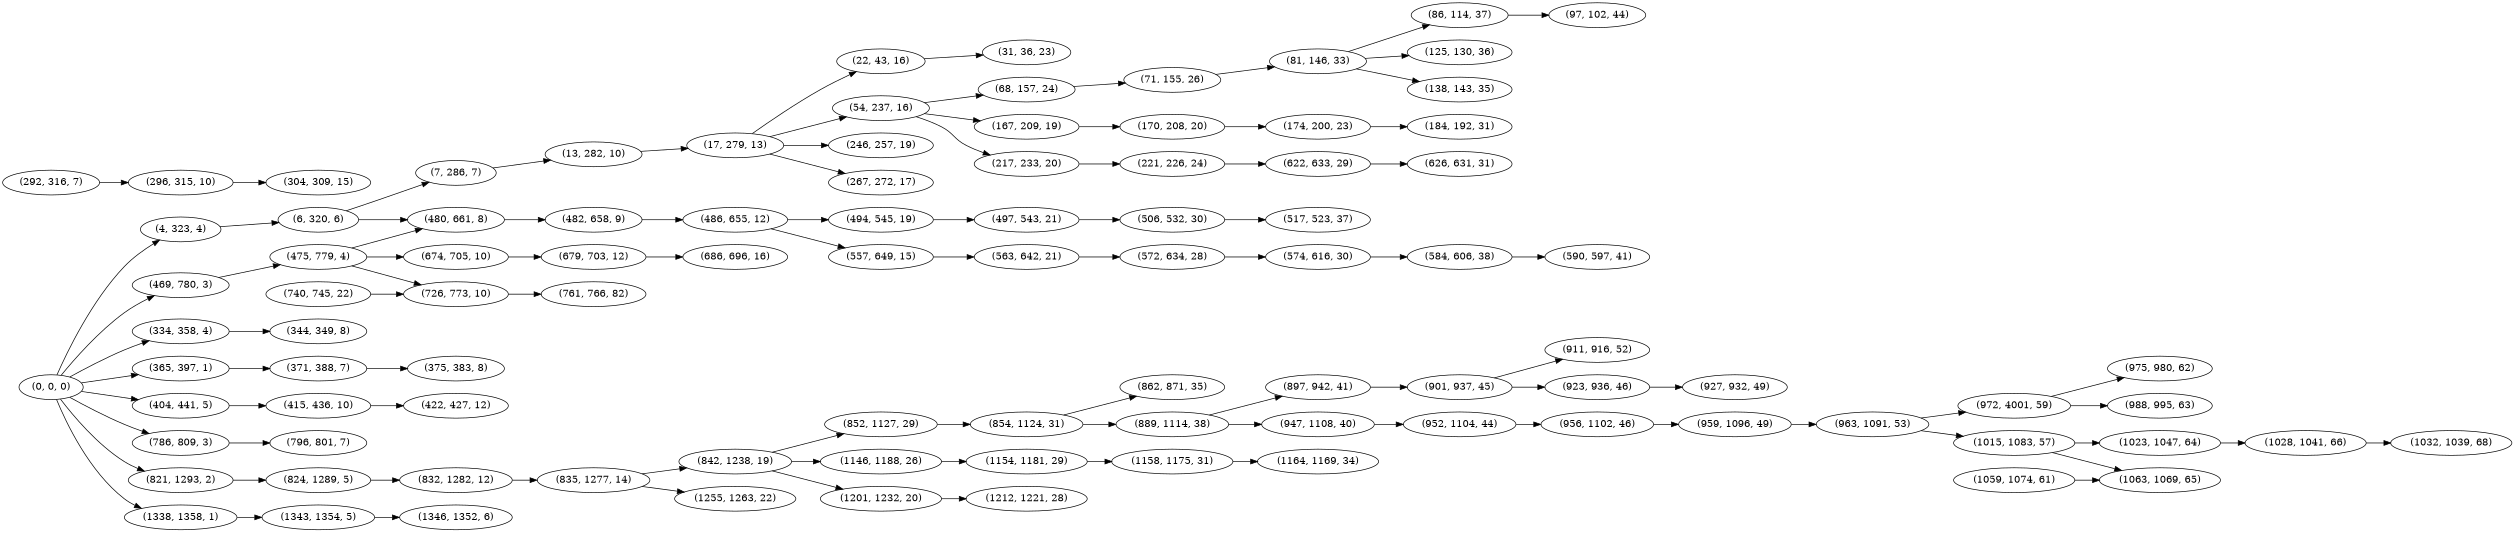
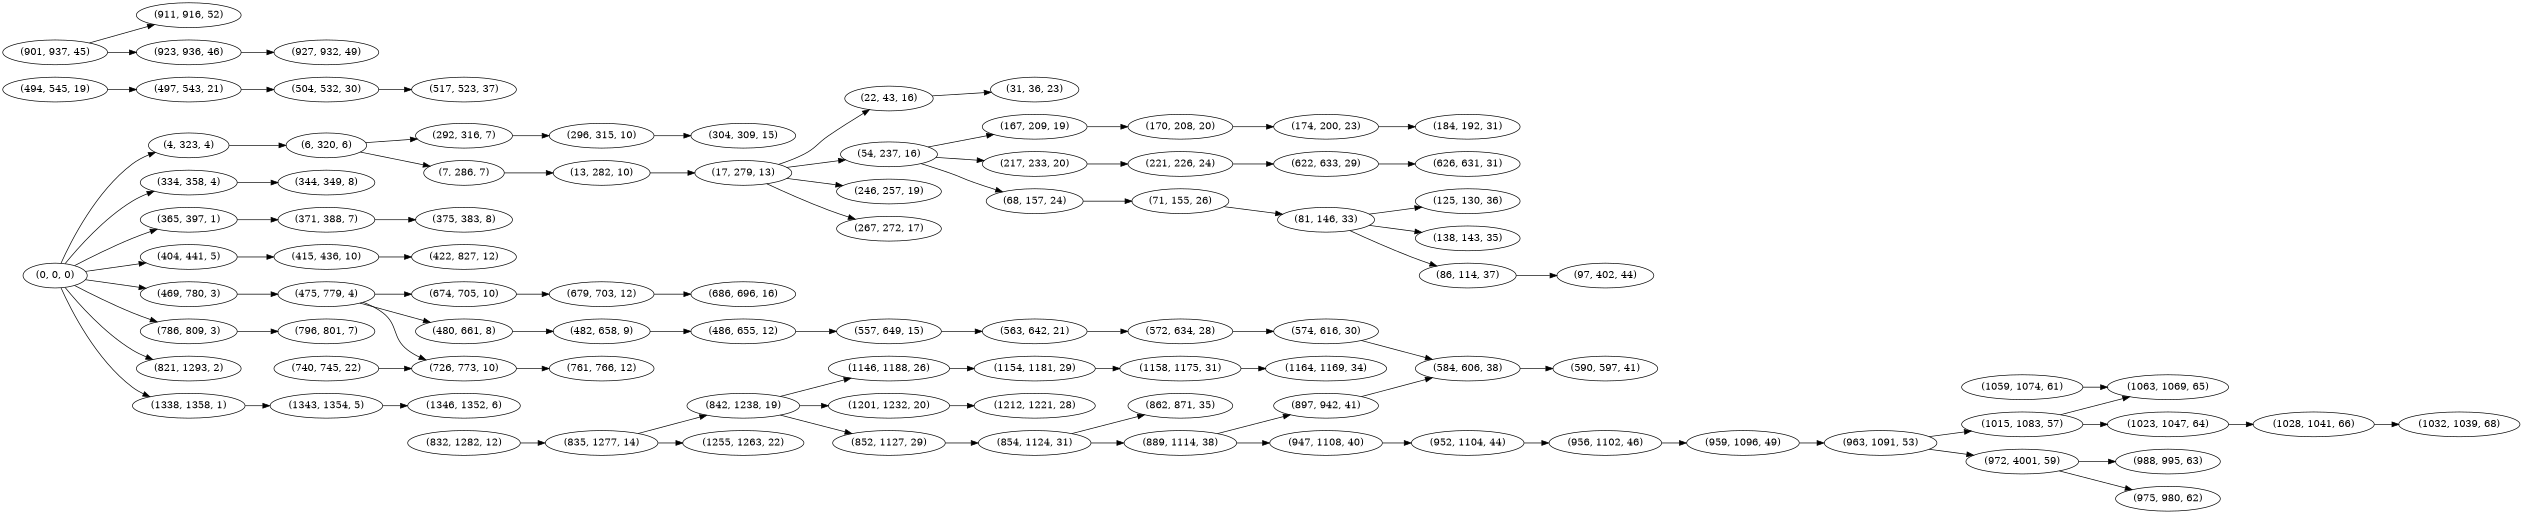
(1597, 15) -> (1605, 276)
(380, 220) -> (388, 141)
(804, 220) -> none
(1172, 220) -> (326, 90)
(594, 294) -> (602, 369)
(1385, 387) -> (1393, 388)
(456, 406) -> (464, 257)
(318, 480) -> none
